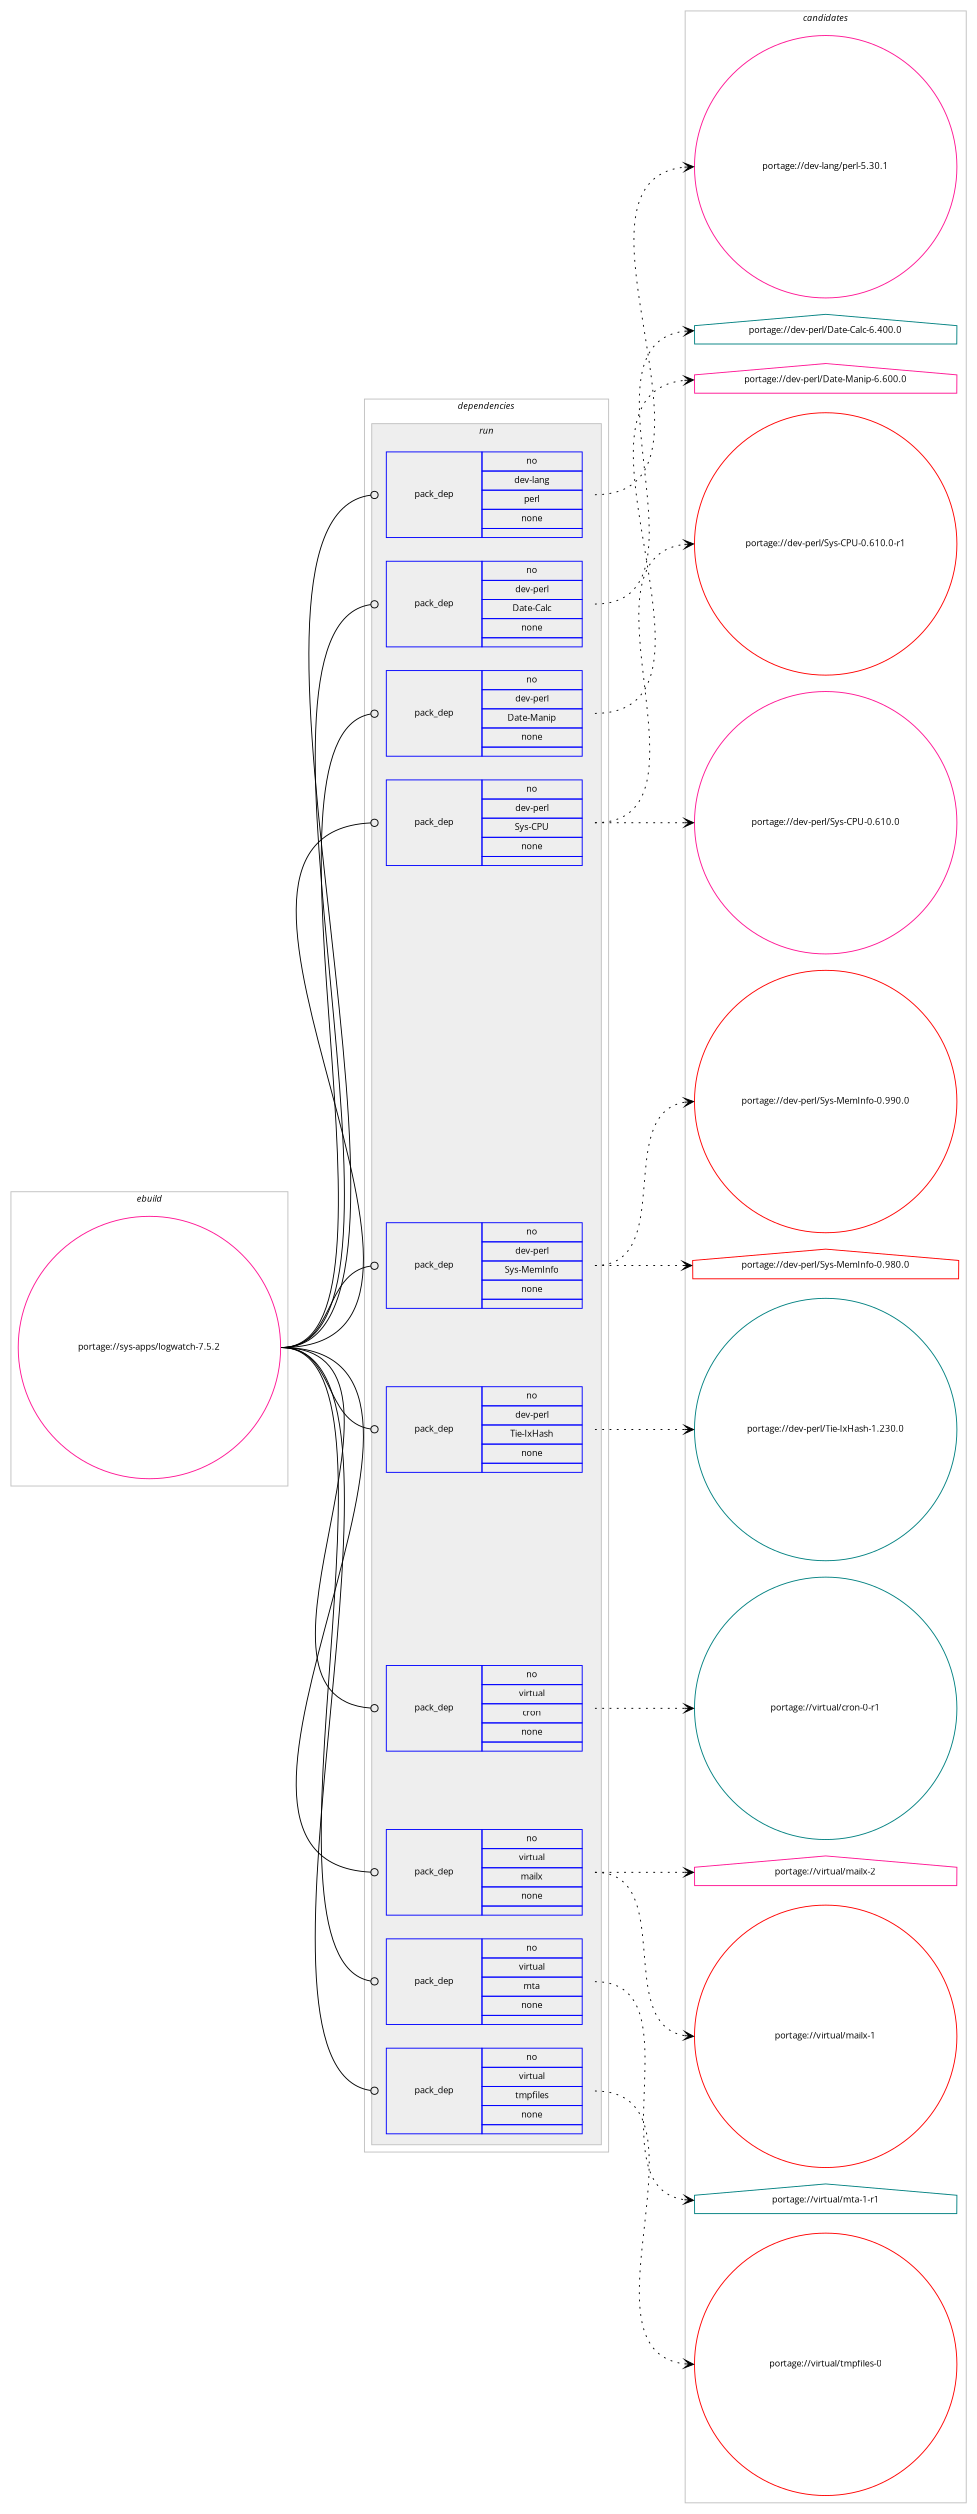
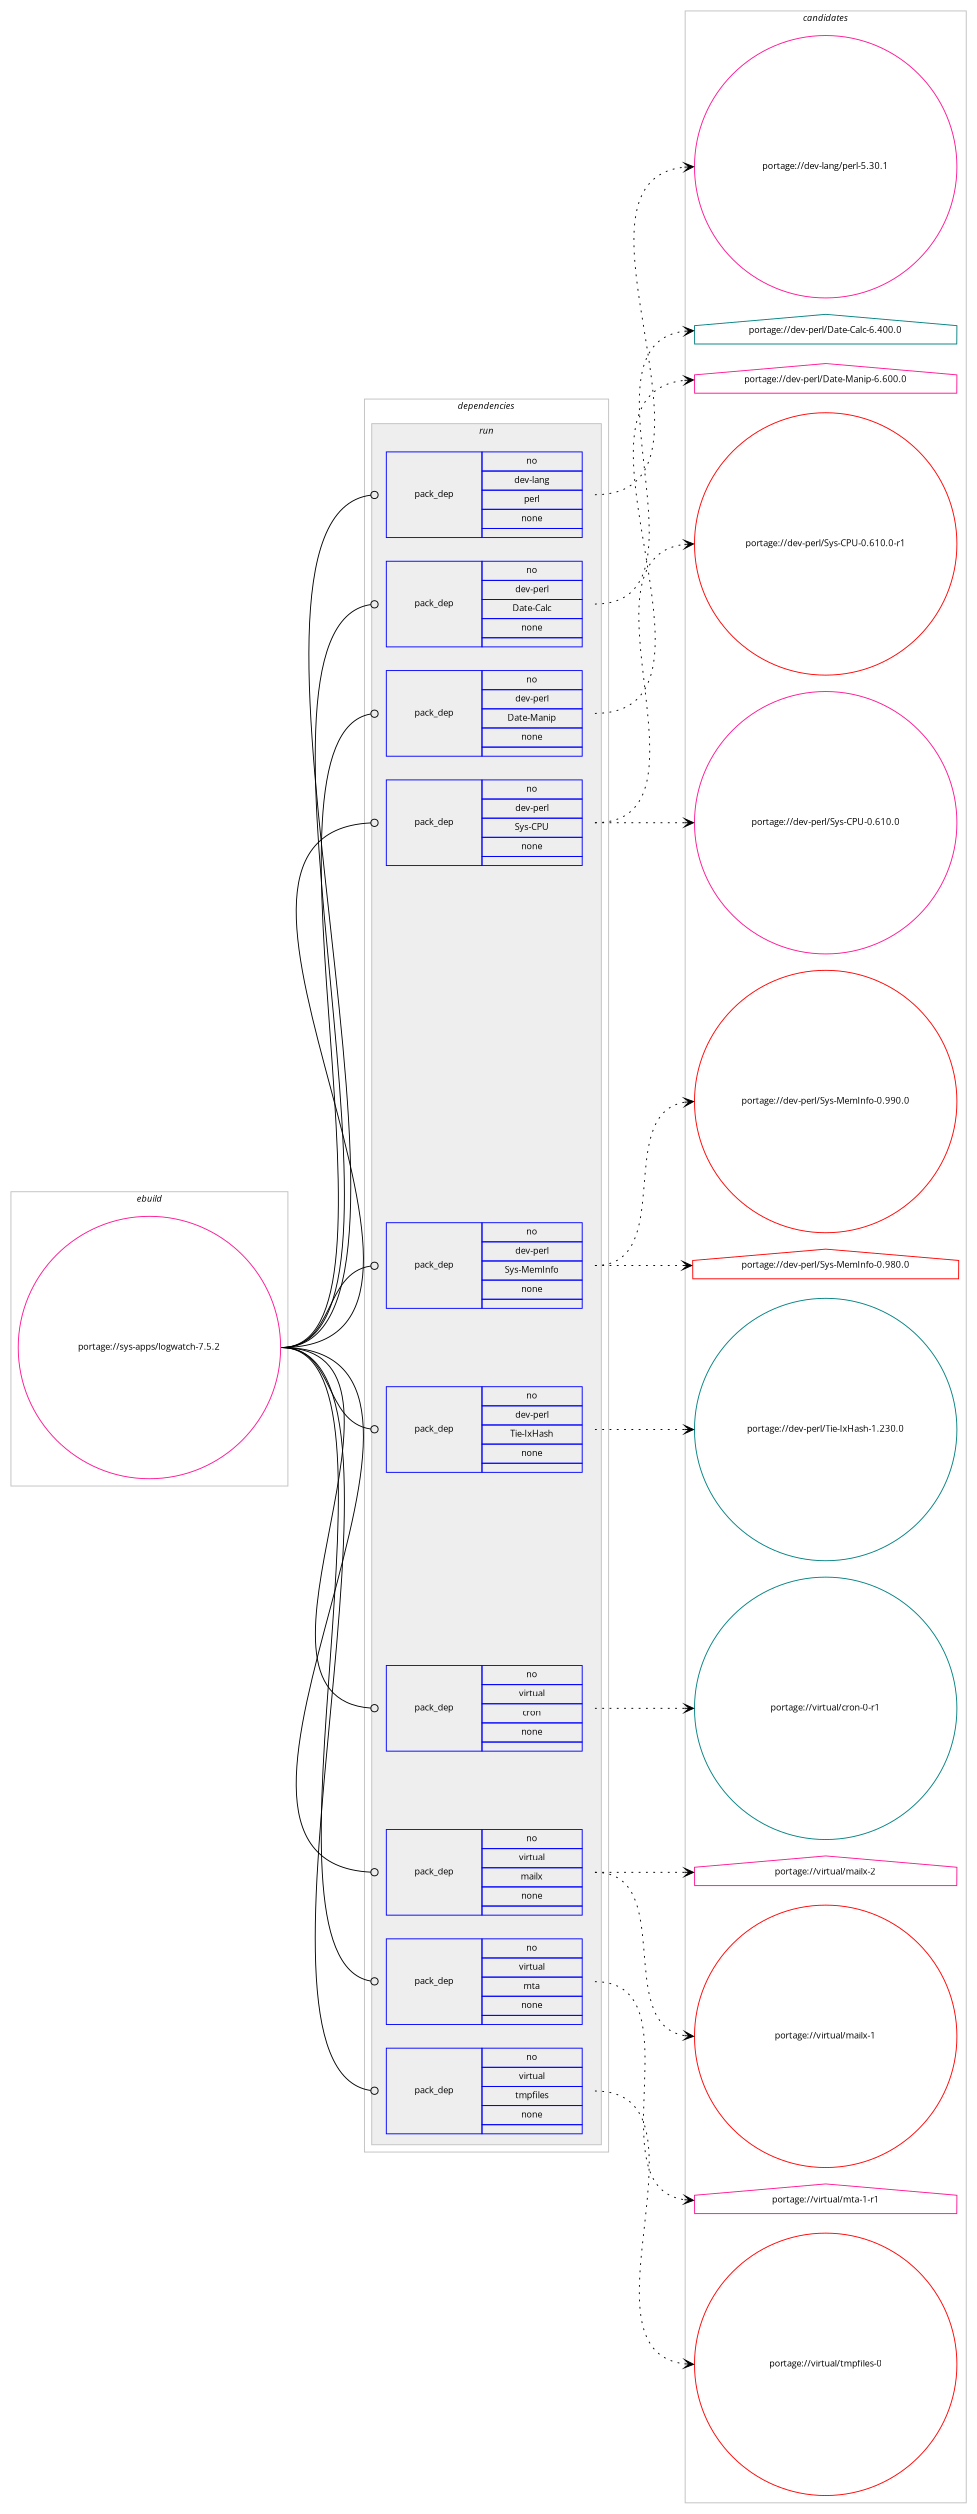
(826, 2200) -> (826, 2200)
